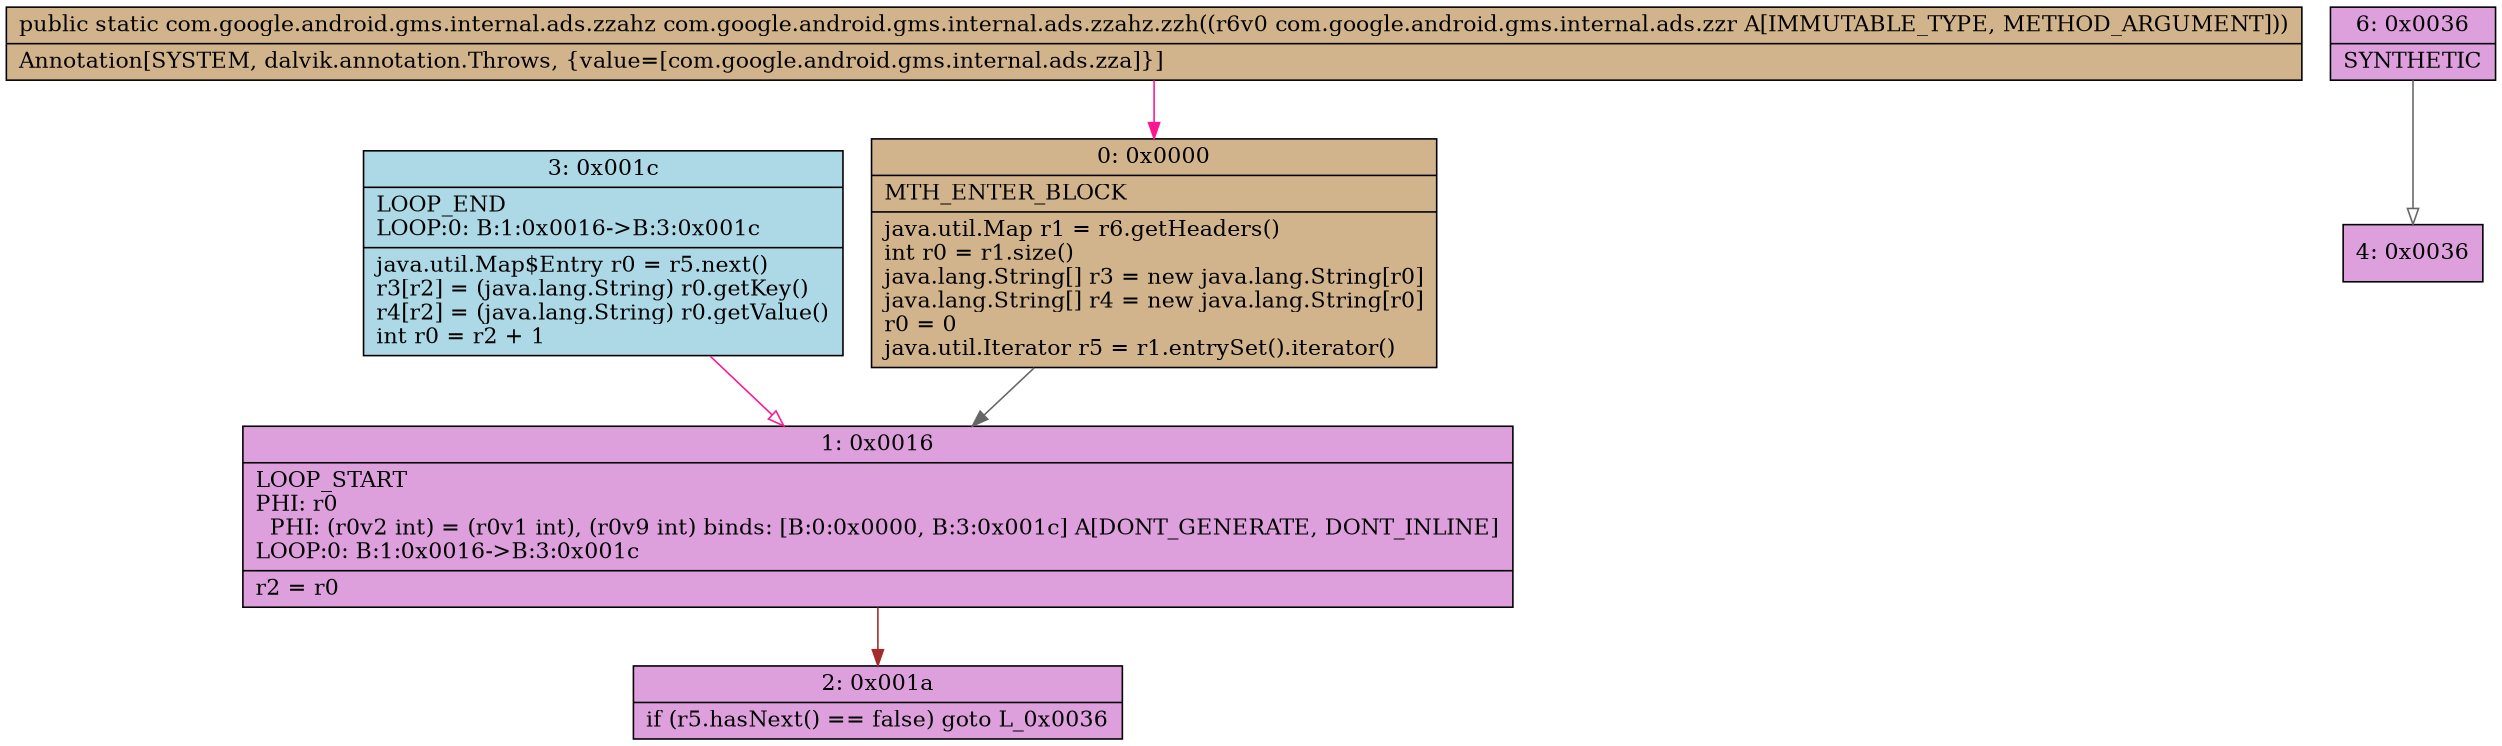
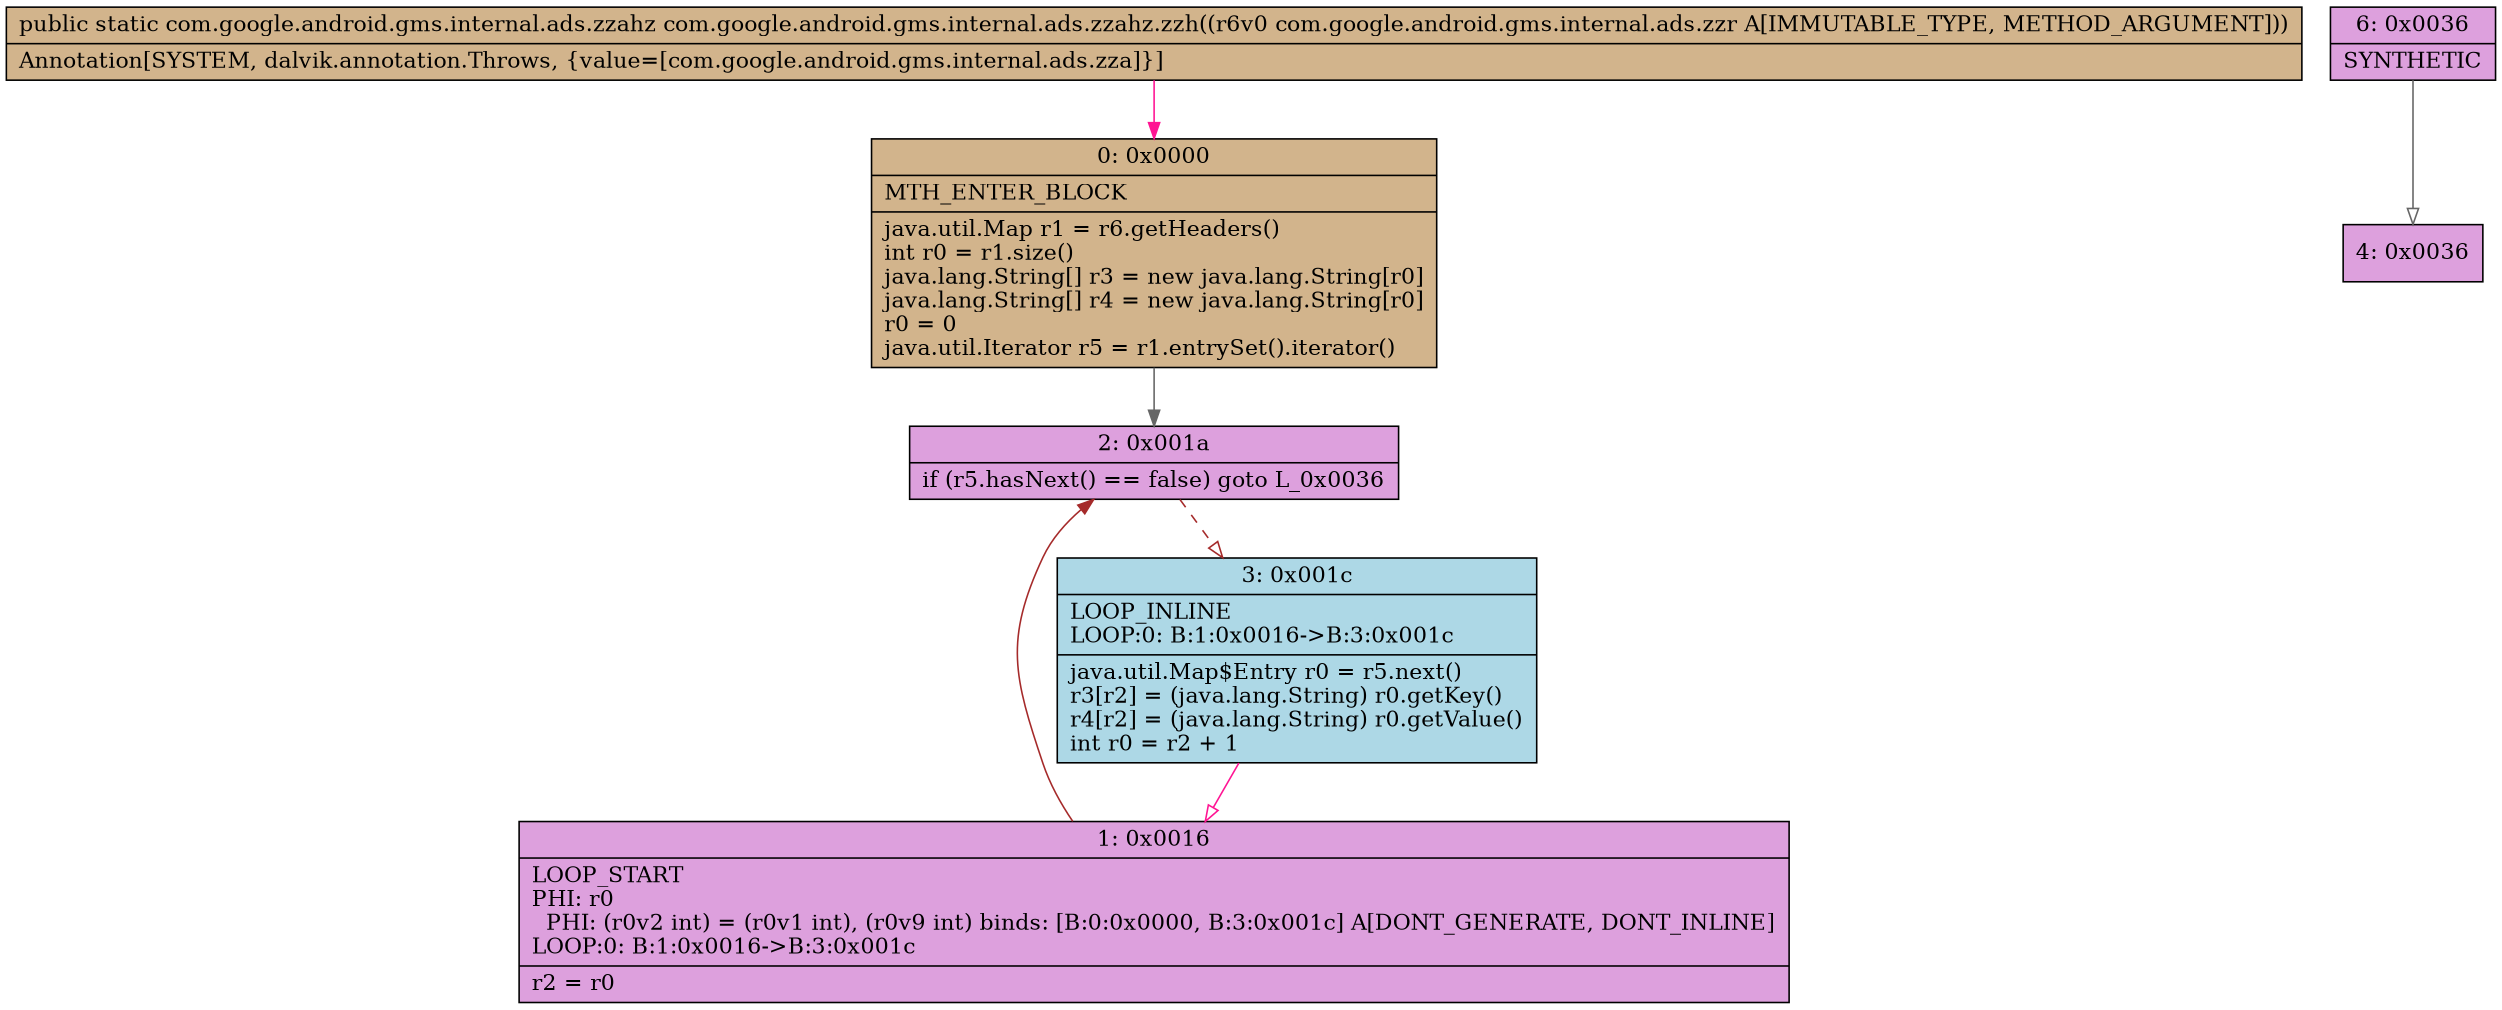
(441, 205) -> (1152, 612)
(1009, 391) -> (1154, 389)
none -> (1196, 522)
